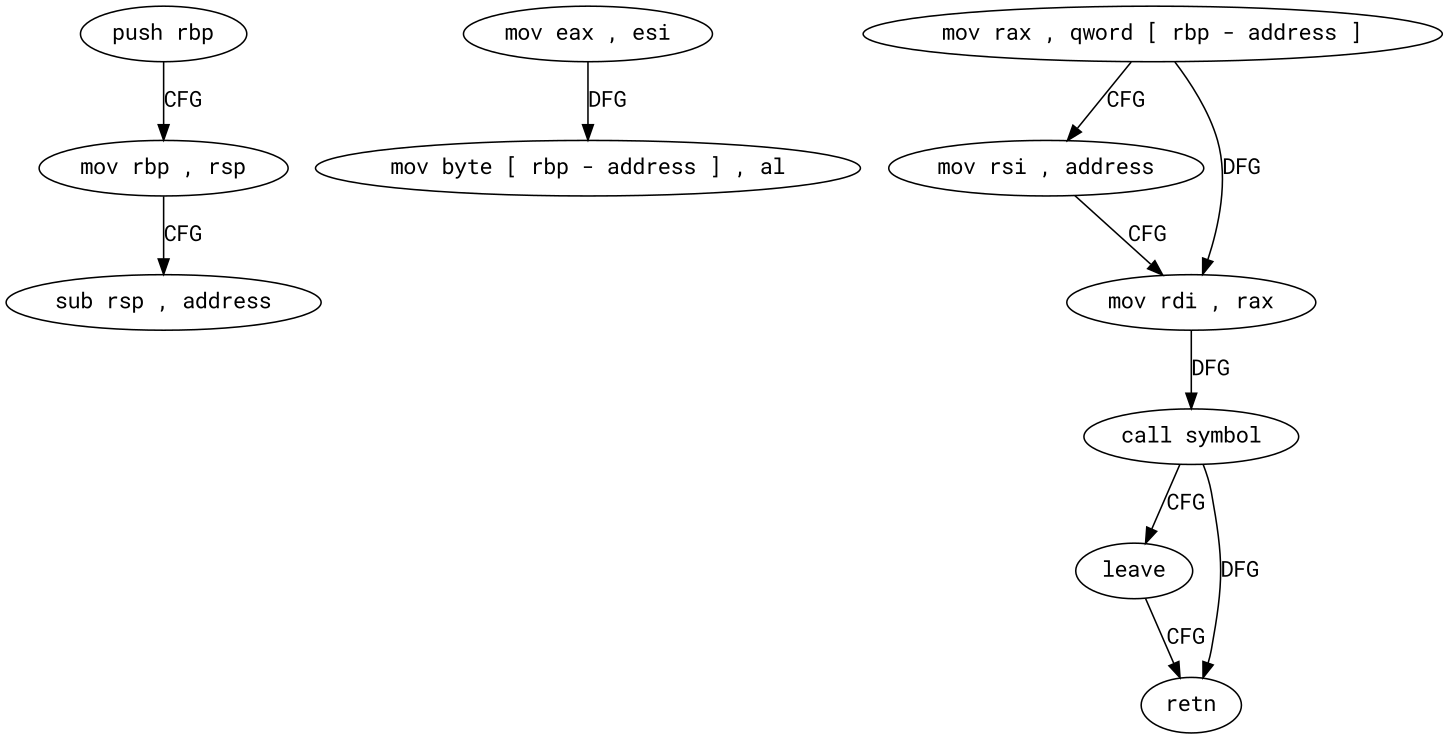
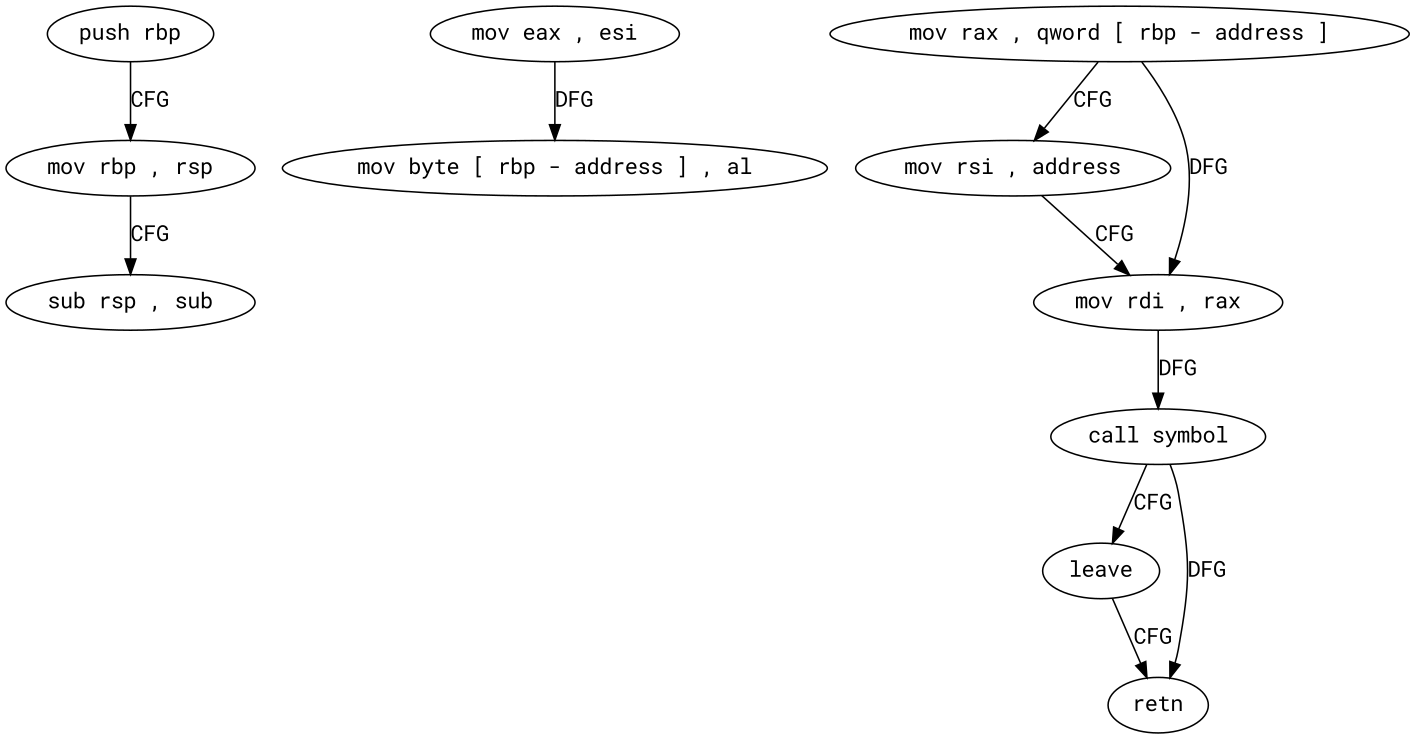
(164, 302) -> (131, 302)
